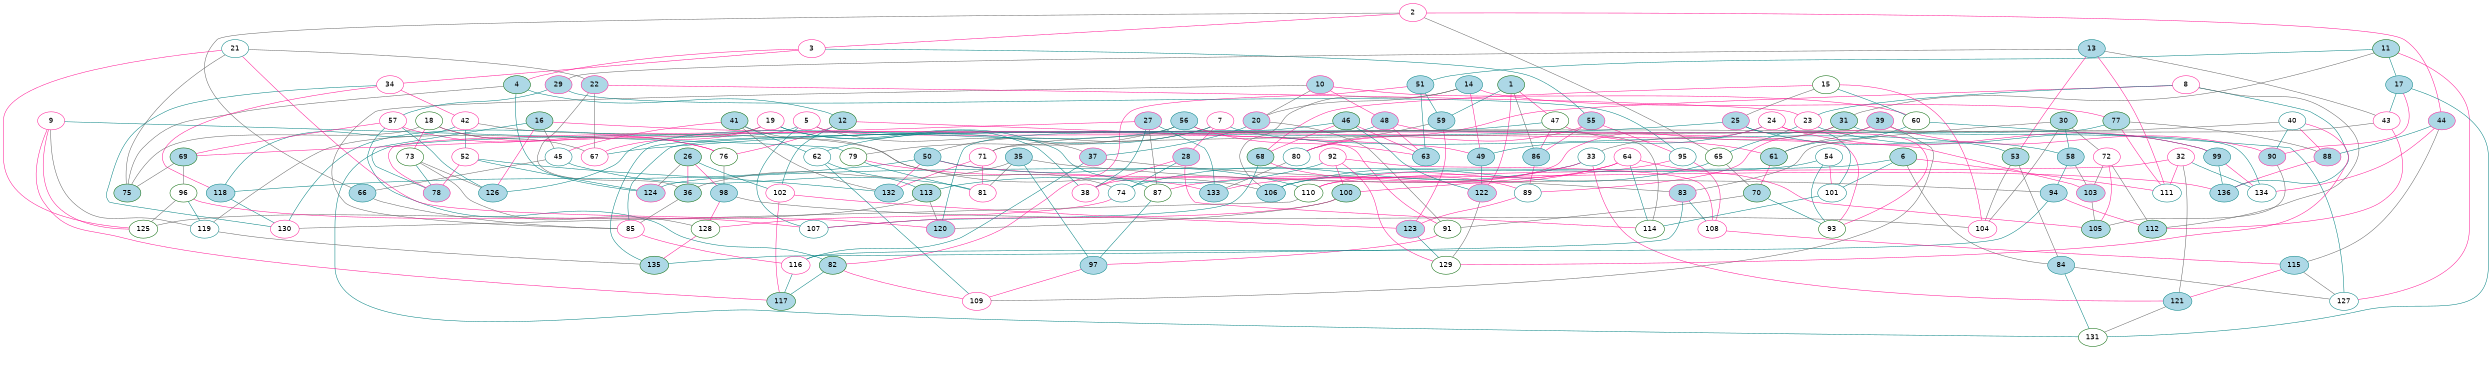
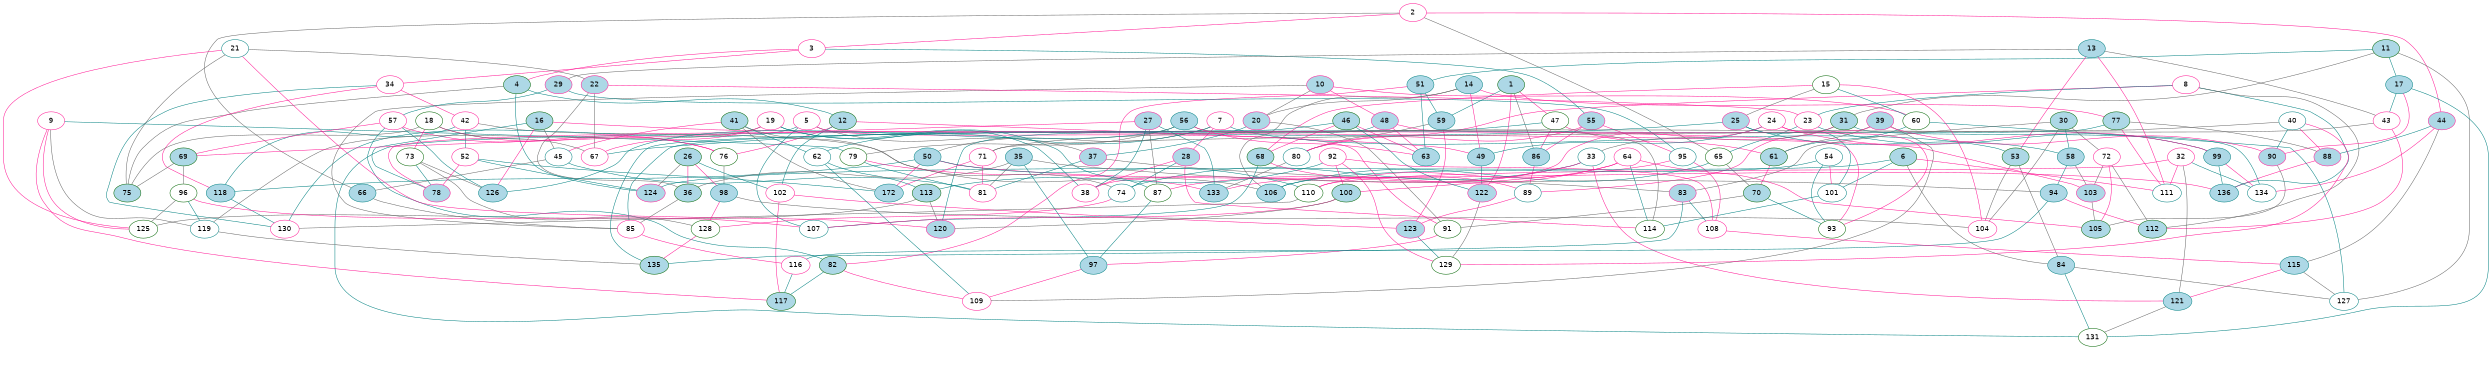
(889, 193) -> (889, 193)
(2469, 194) -> (2469, 194)
(954, 240) -> (1038, 175)
